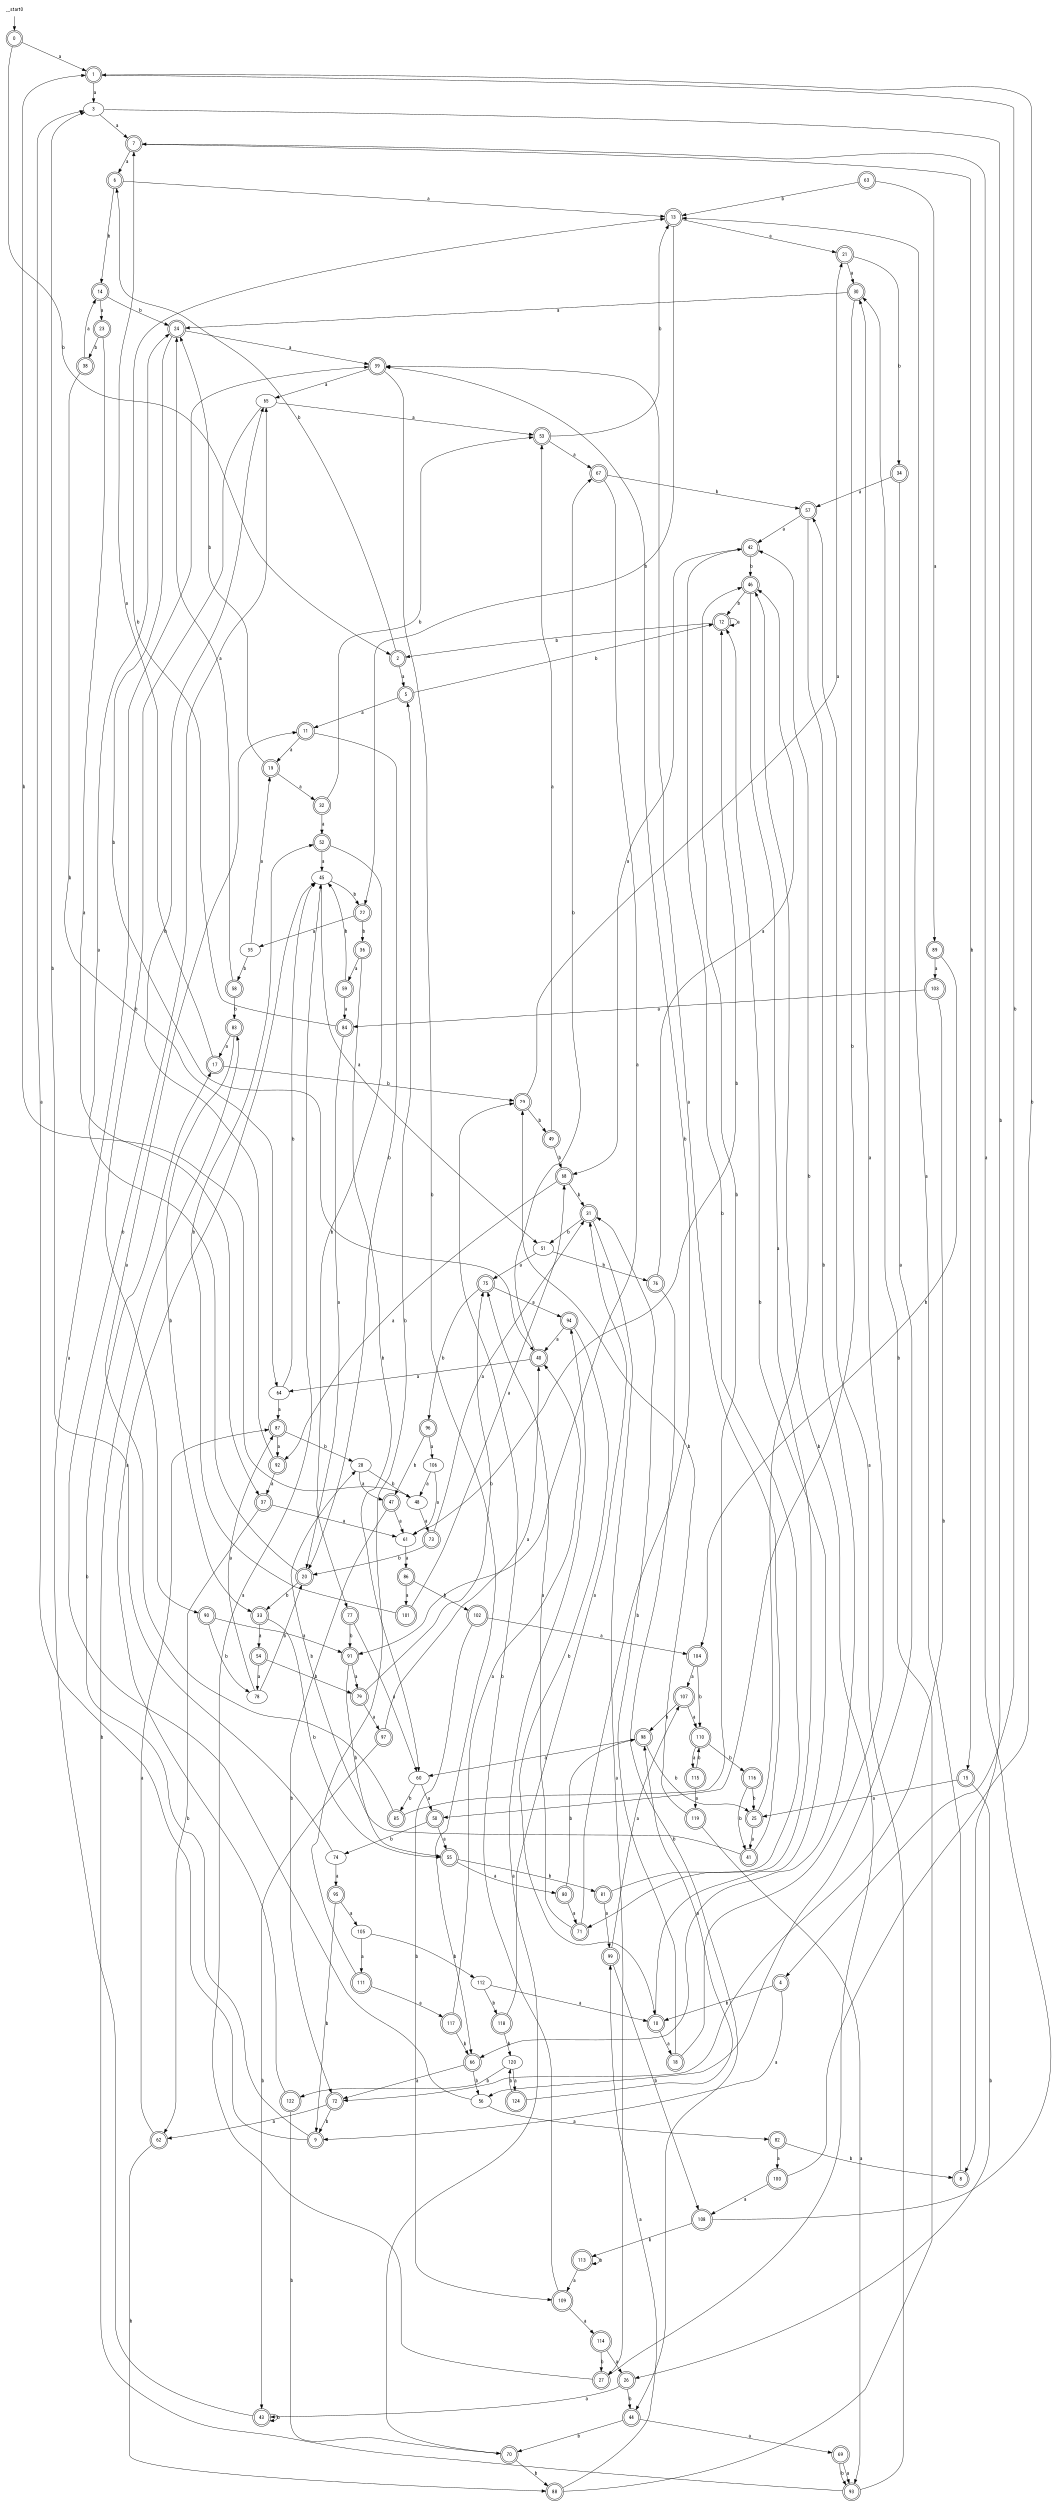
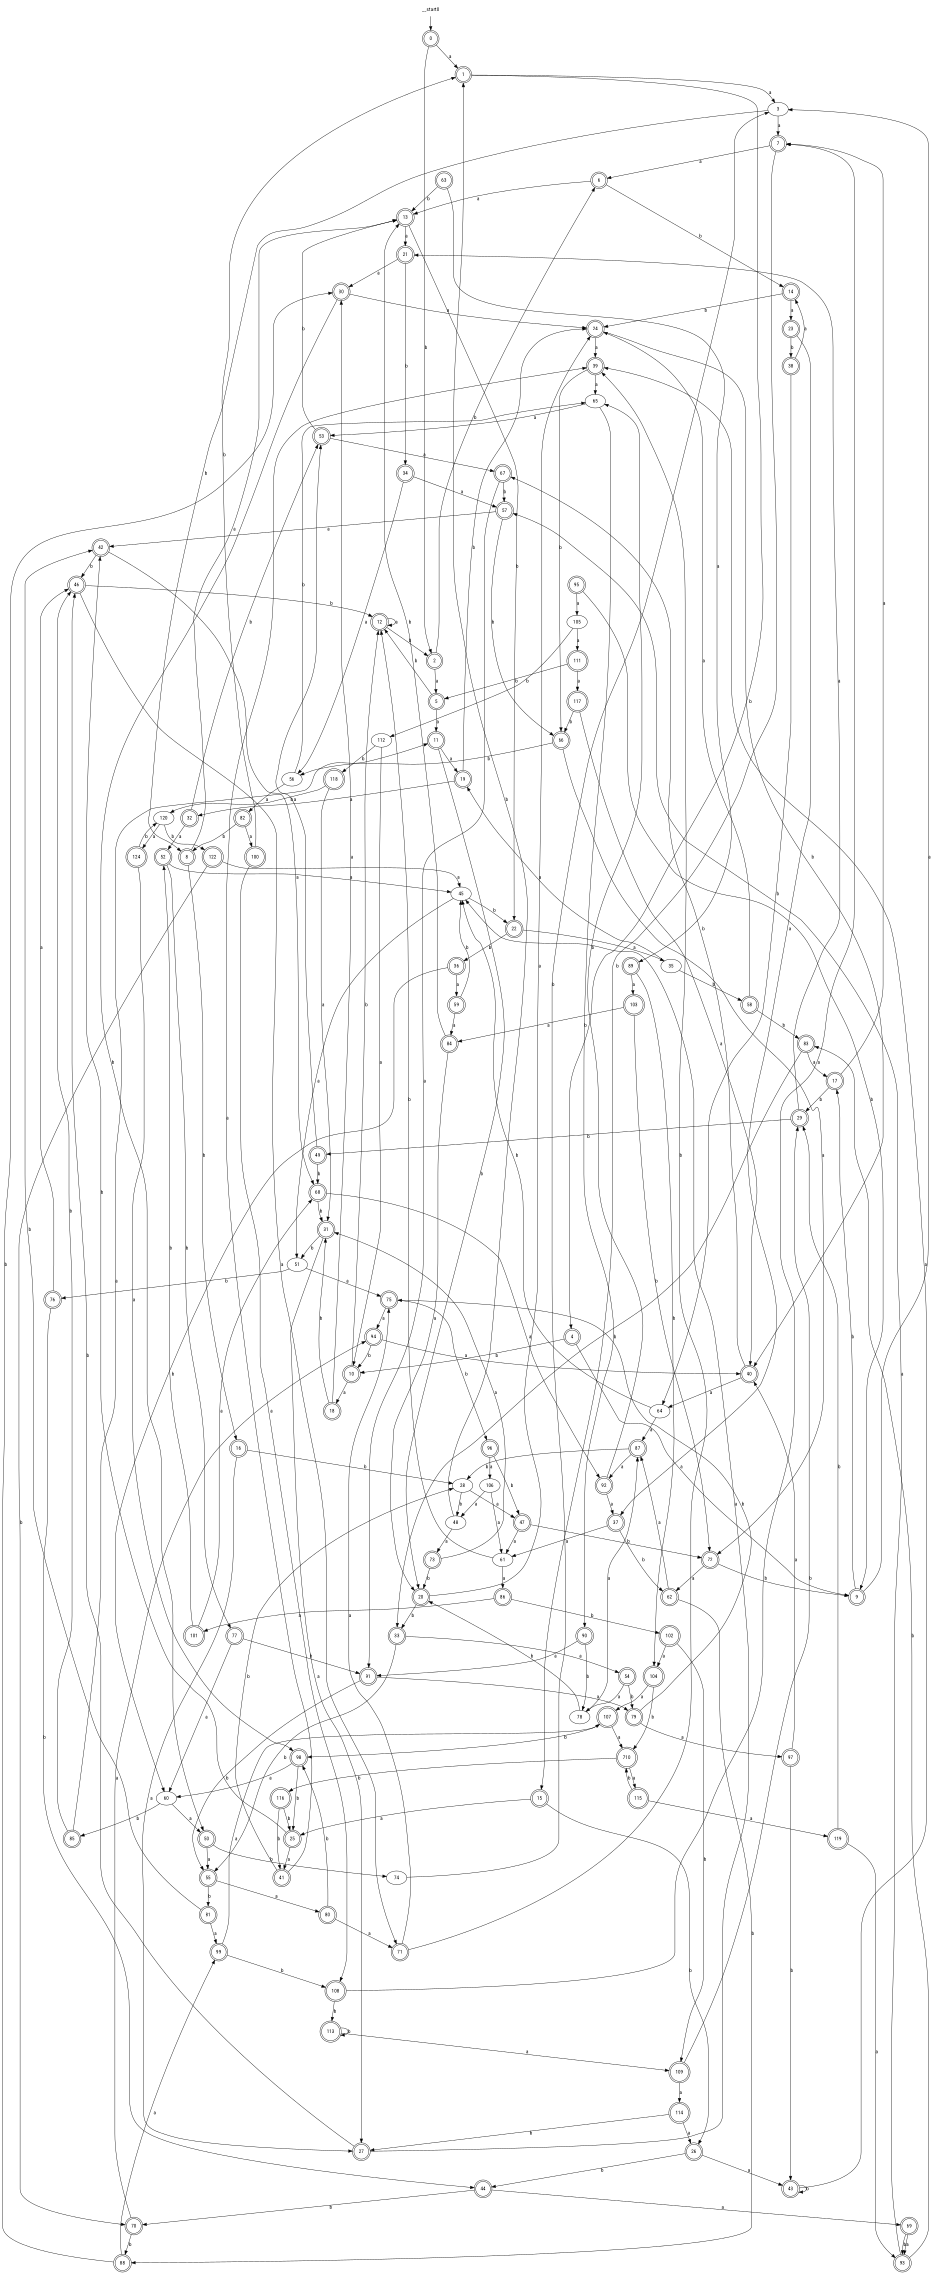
none -> (238, 1448)
(700, 1737) -> (627, 1758)
(336, 1873) -> none
